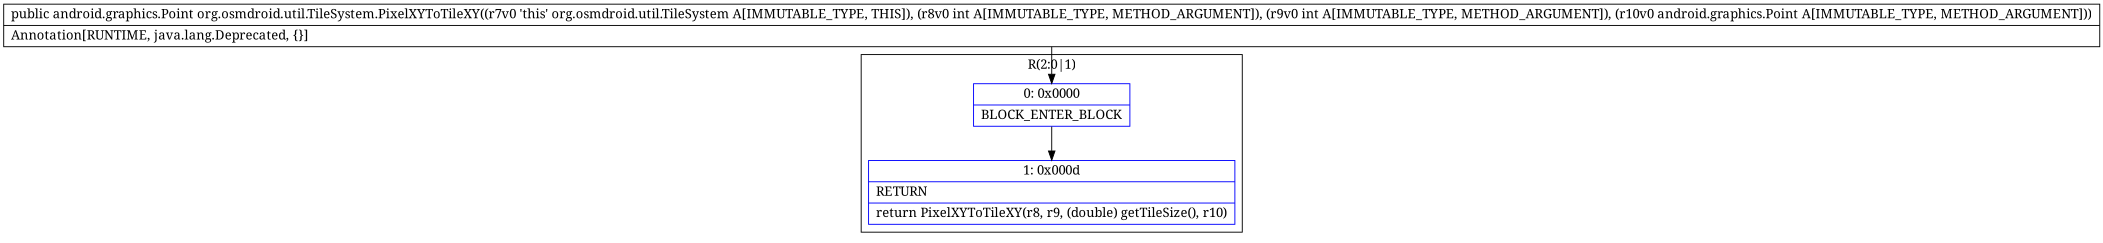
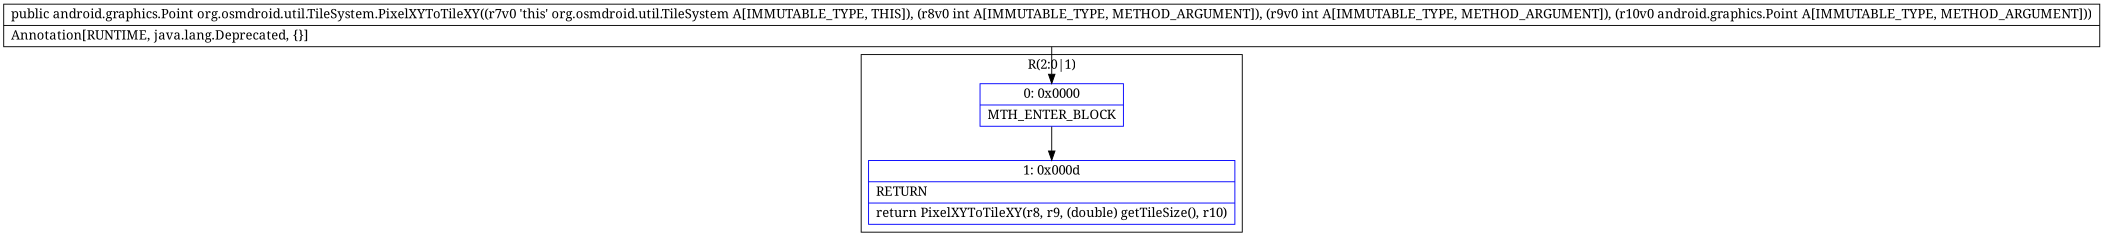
(1052, 115) -> (1052, 115)
